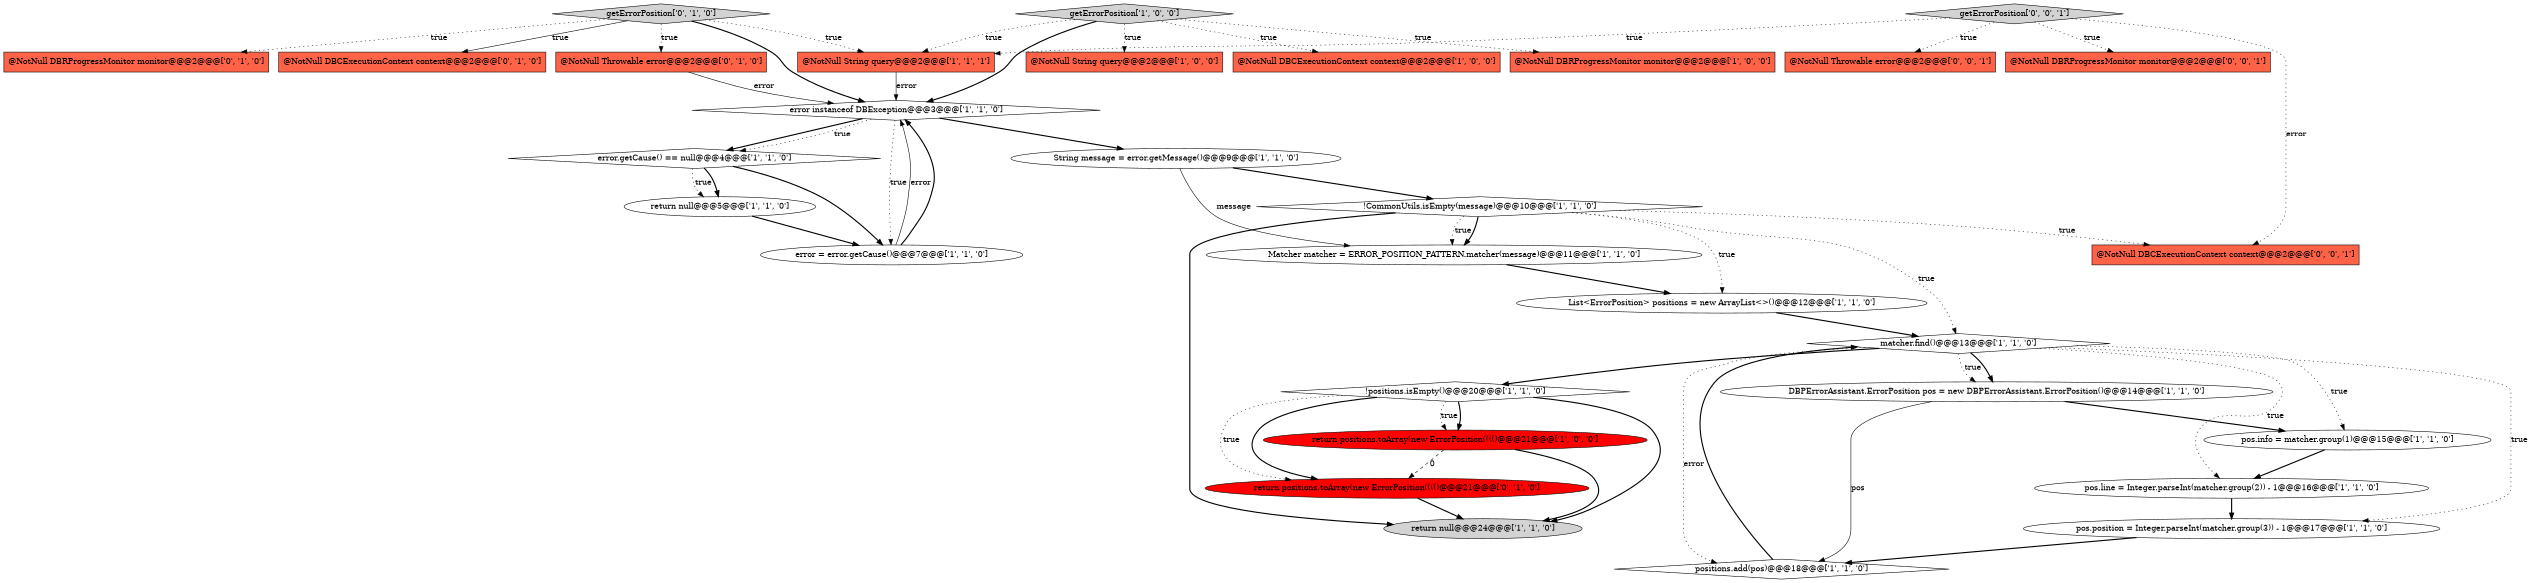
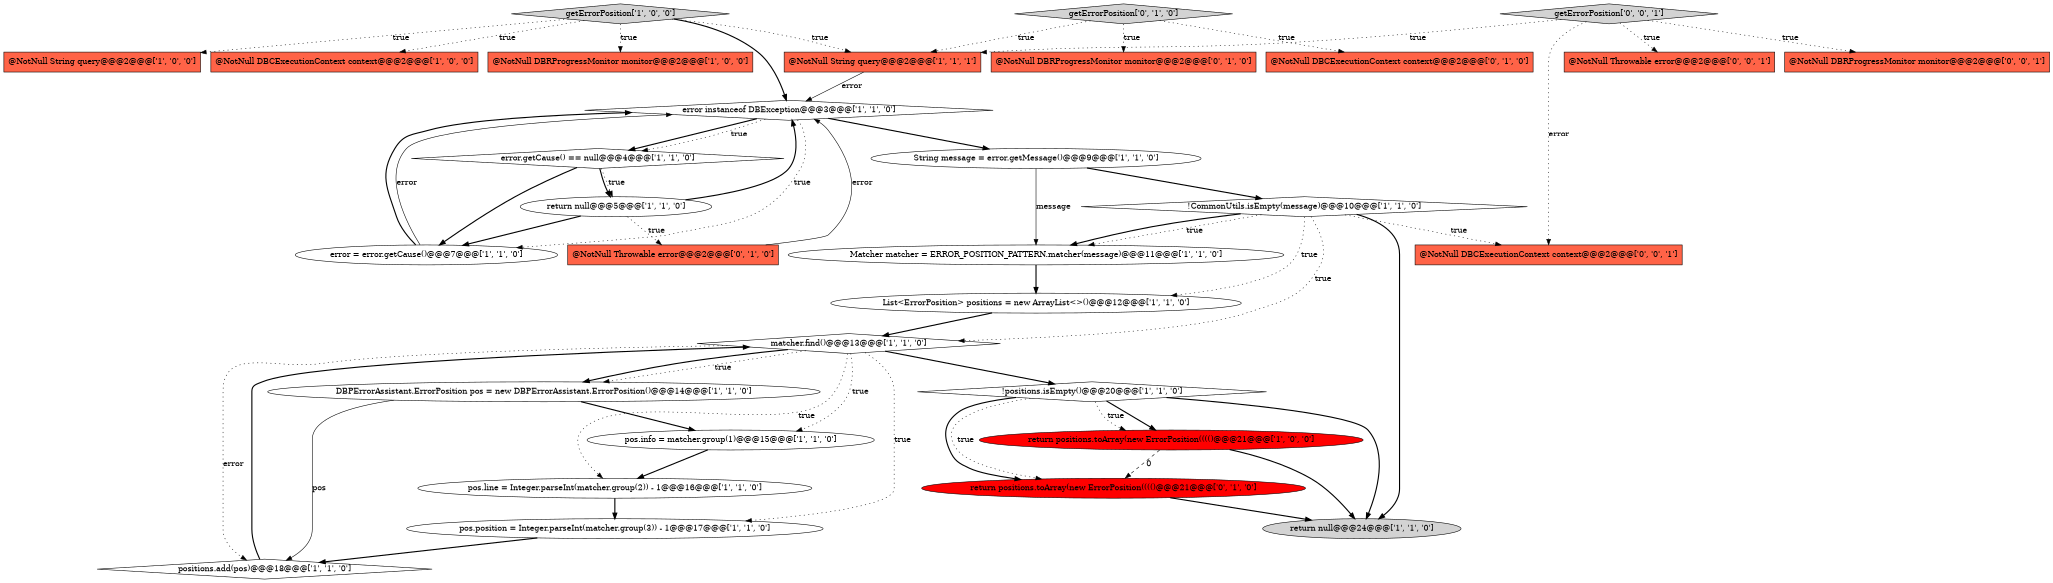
(661, 35) -> (642, 229)
(548, 36) -> (1249, 36)
(778, 57) -> (761, 184)
